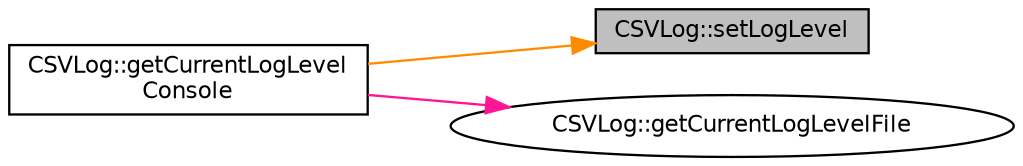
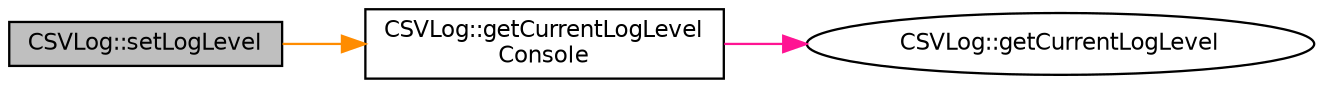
(470, 55) -> (312, 44)
(732, 126) -> (1061, 44)
